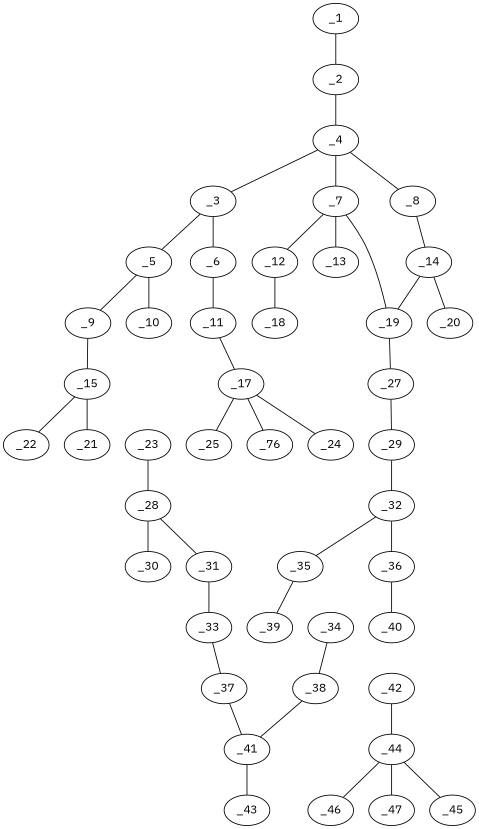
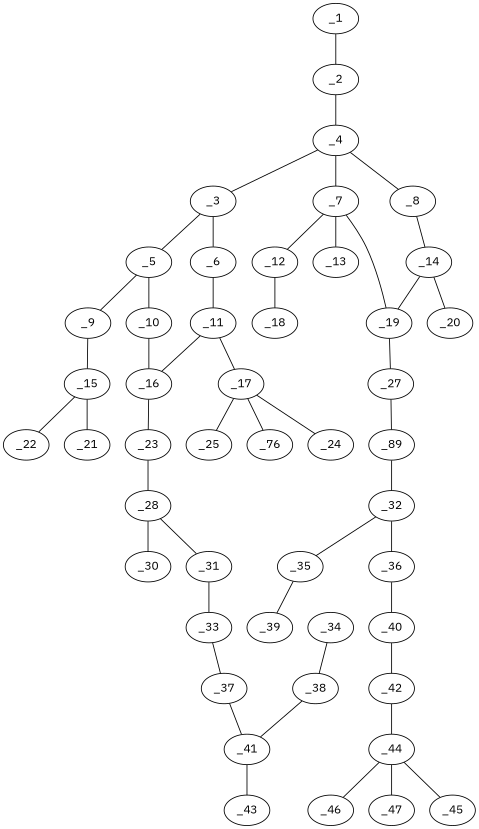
none -> (149, 384)
(392, 445) -> (392, 445)
none -> (392, 658)
